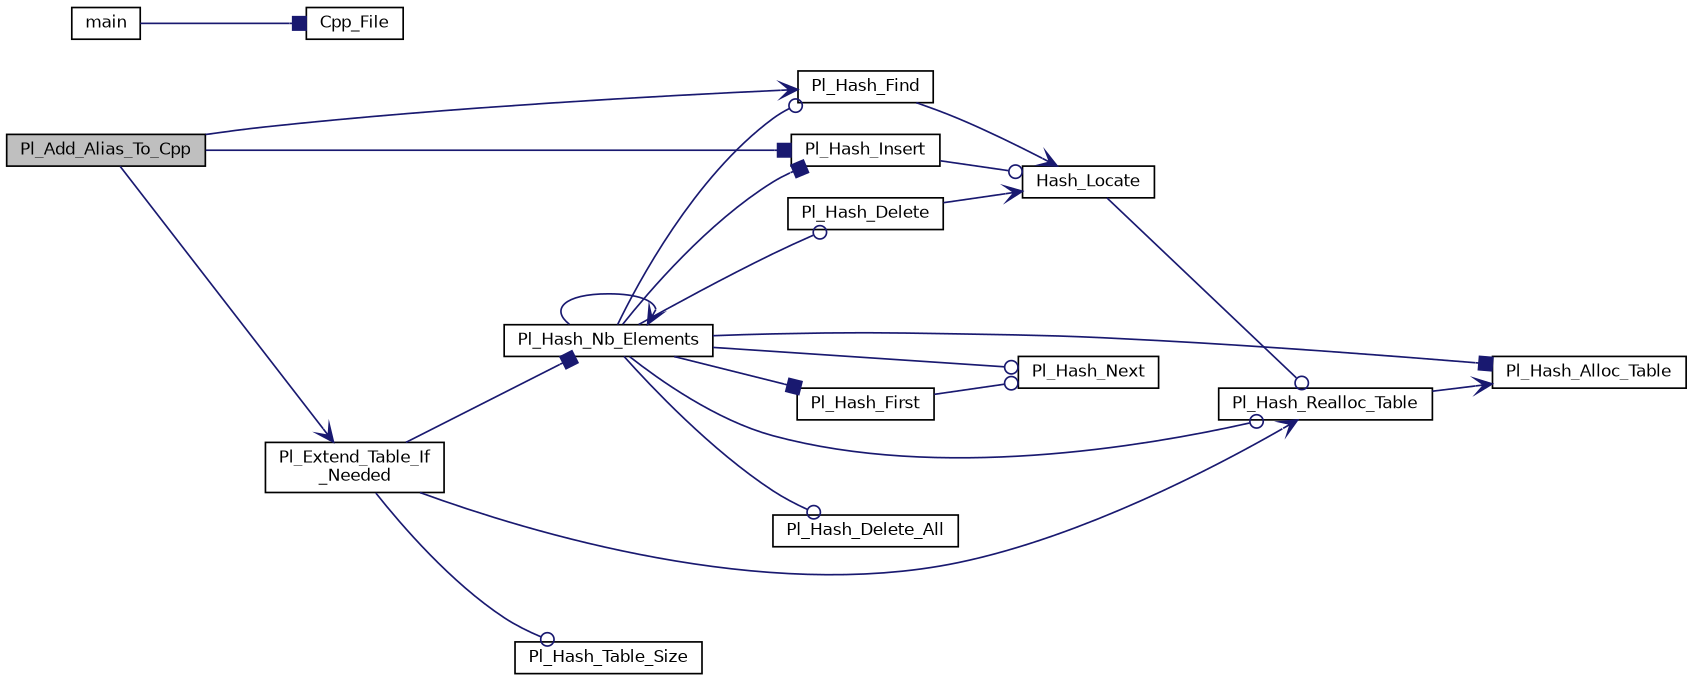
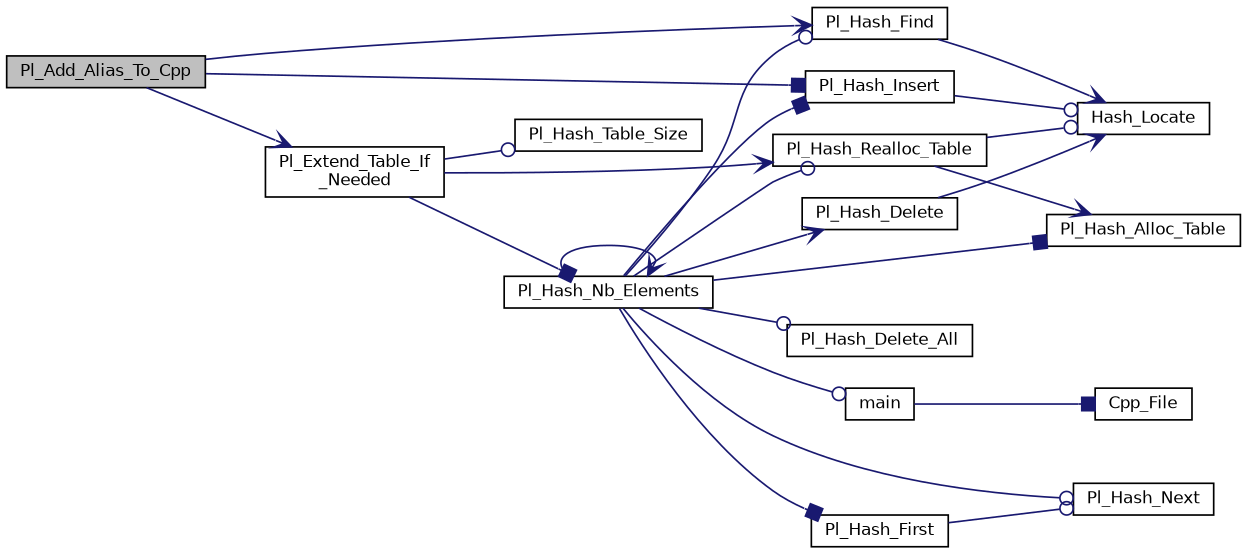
(725, 278) -> (736, 255)
(1202, 288) -> (1025, 133)
none -> (733, 355)
